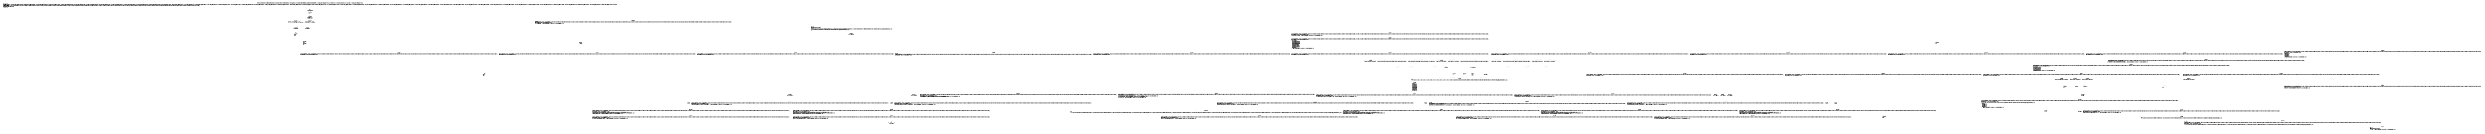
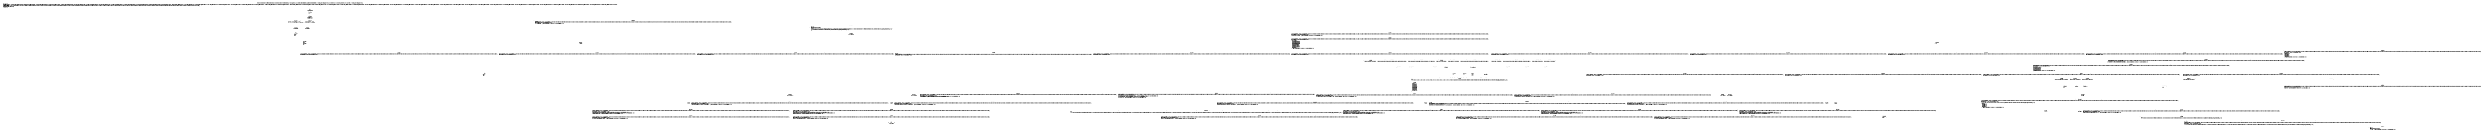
(1715, 95) -> none
